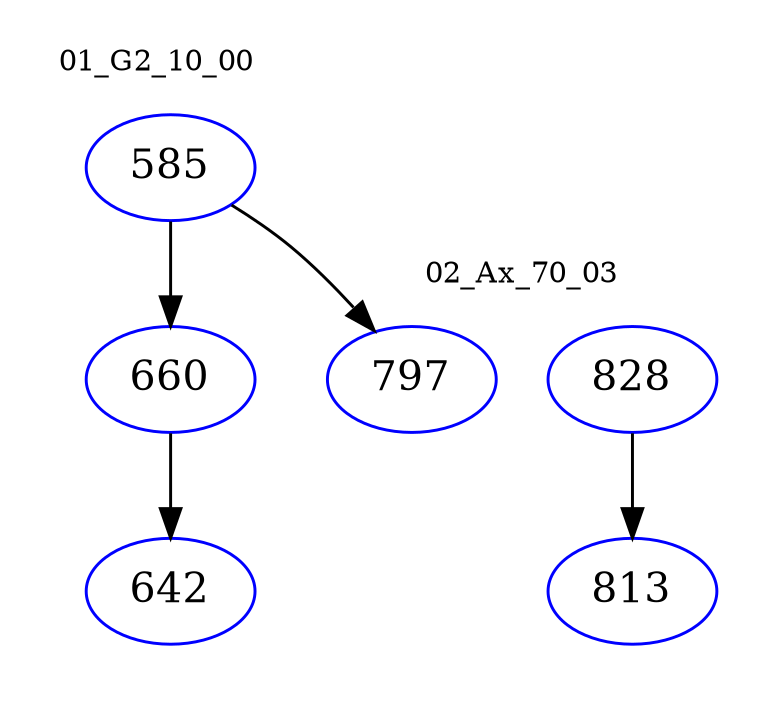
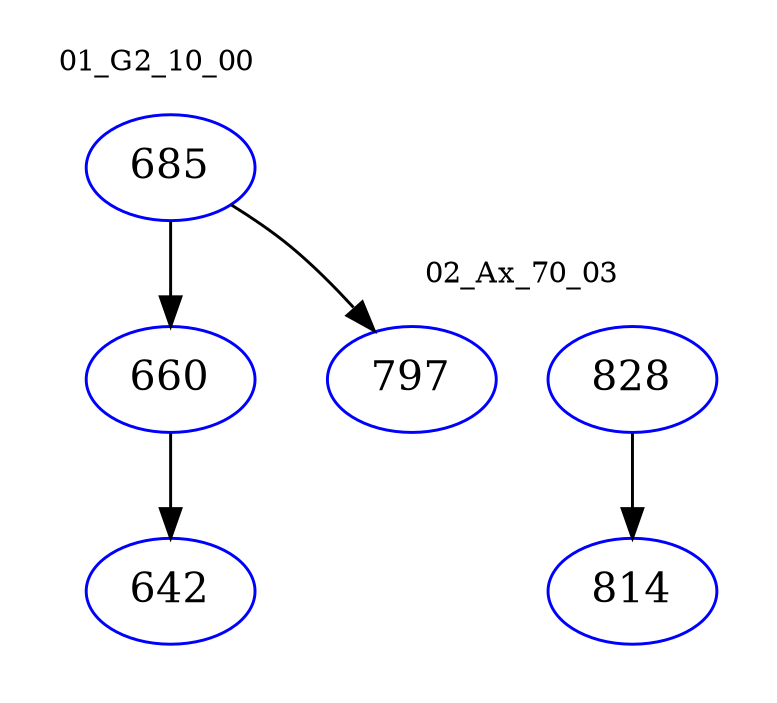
(171, 168) -> (171, 168)
(632, 591) -> (632, 591)
